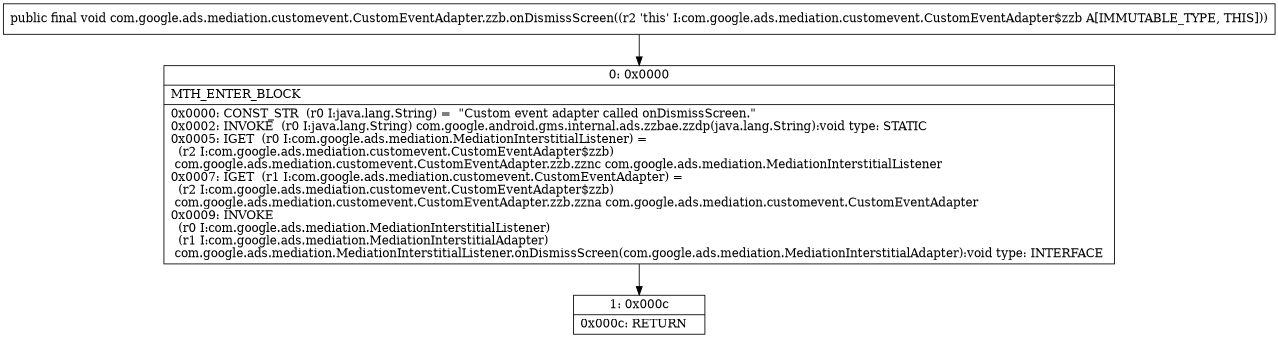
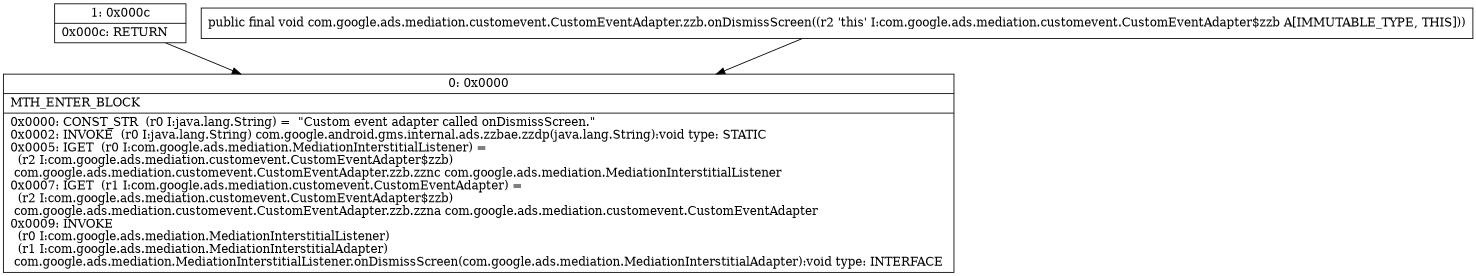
(639, 275) -> (199, 57)
